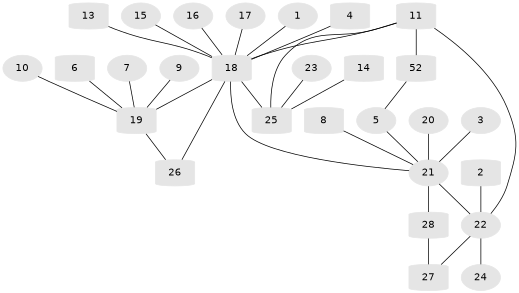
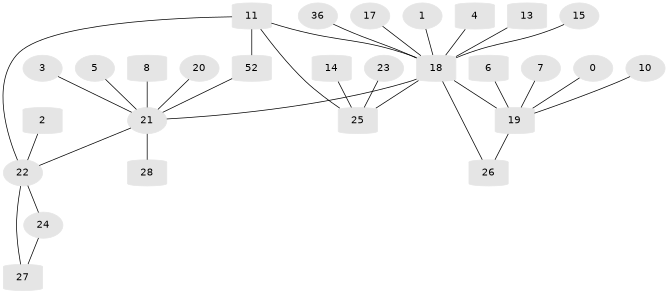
(193, 16) -> (318, 16)
(179, 68) -> (593, 68)
(396, 95) -> (197, 95)
(429, 251) -> (33, 251)
